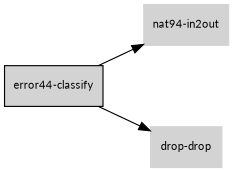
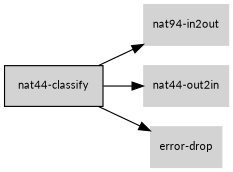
(54, 86) -> (54, 86)
none -> (186, 86)
(186, 147) -> (186, 147)
